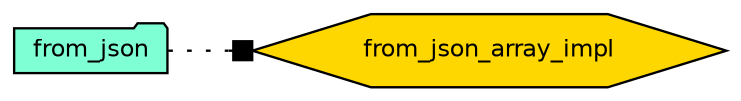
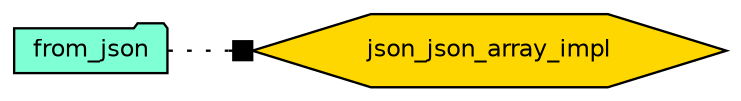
(489, 51) -> (489, 51)
